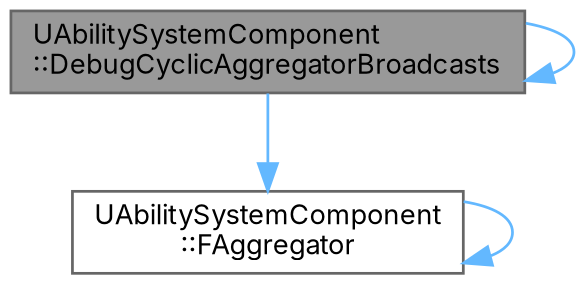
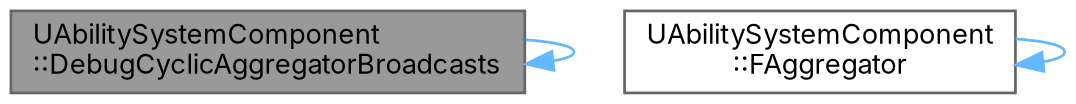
(268, 128) -> none
